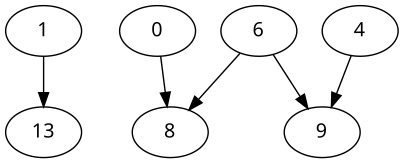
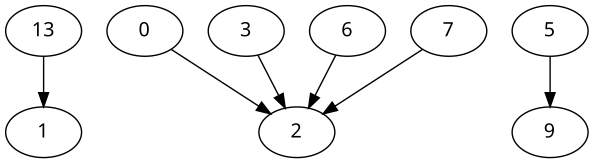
none -> (246, 31)
(360, 31) -> (550, 31)
none -> (449, 31)
(44, 75) -> (44, 75)
(287, 76) -> none
(170, 132) -> (297, 132)
